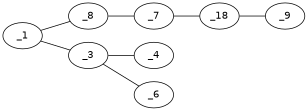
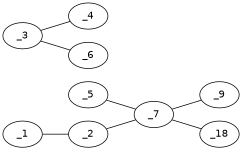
(88, 16) -> (88, 134)
(252, 16) -> (187, 105)
(56, 46) -> none
none -> (88, 95)
